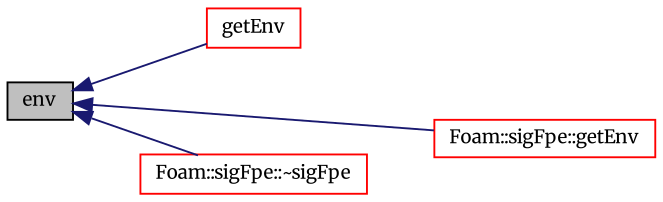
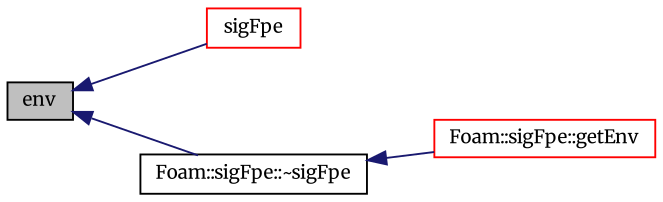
(254, 28) -> (254, 28)
(263, 118) -> (410, 155)
(254, 174) -> (254, 174)
